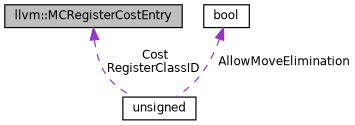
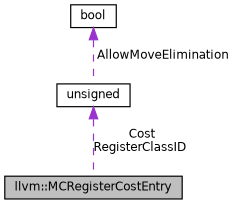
(106, 74) -> (93, 148)
